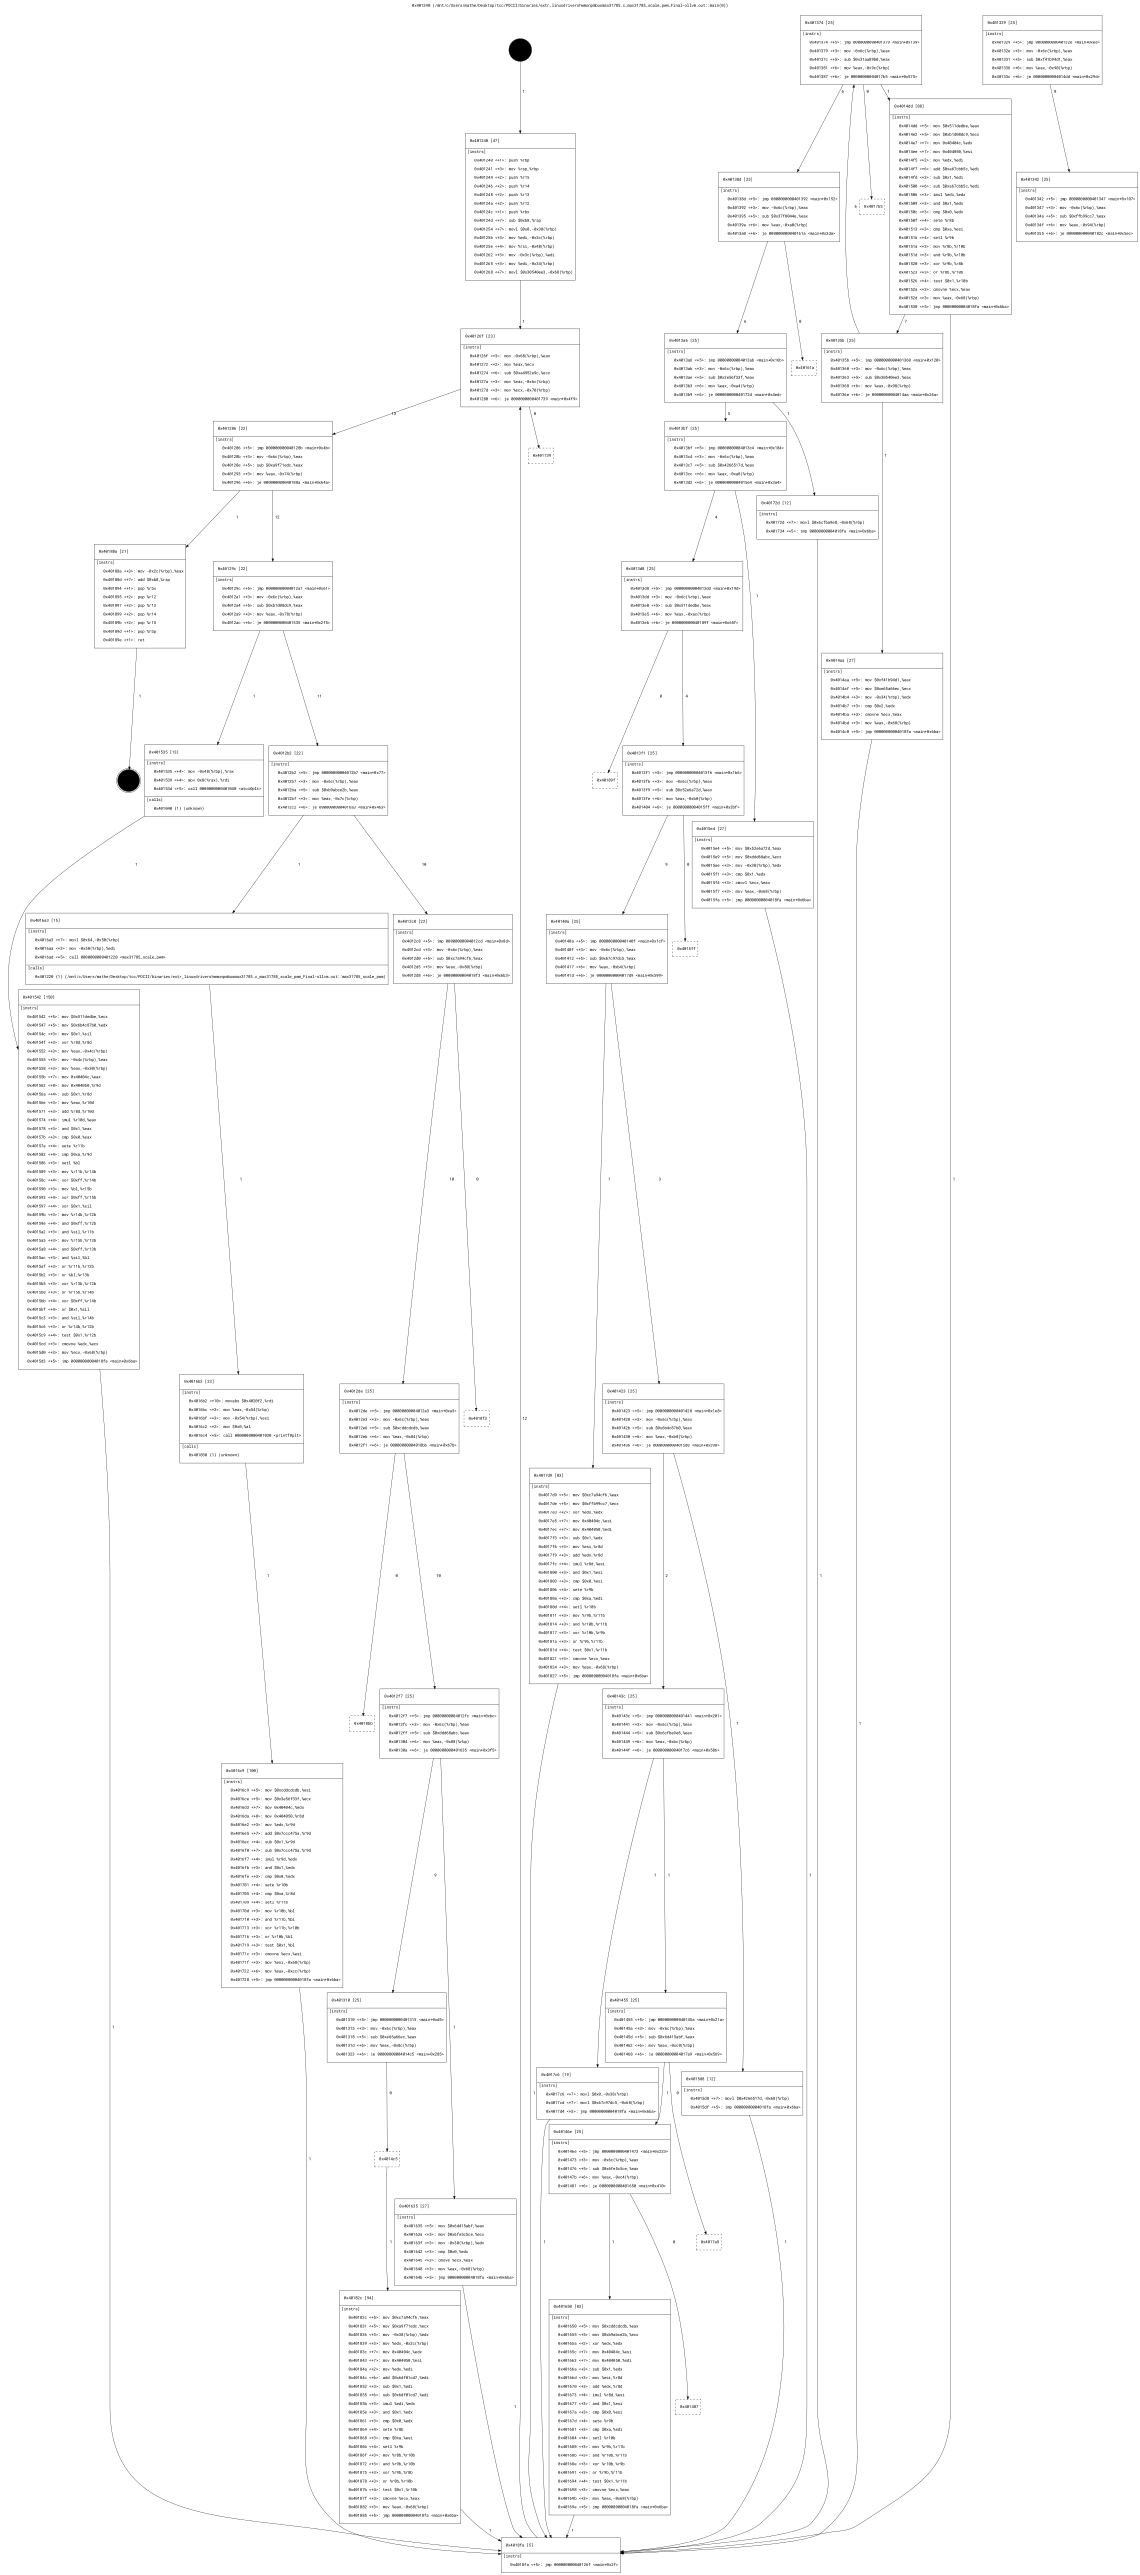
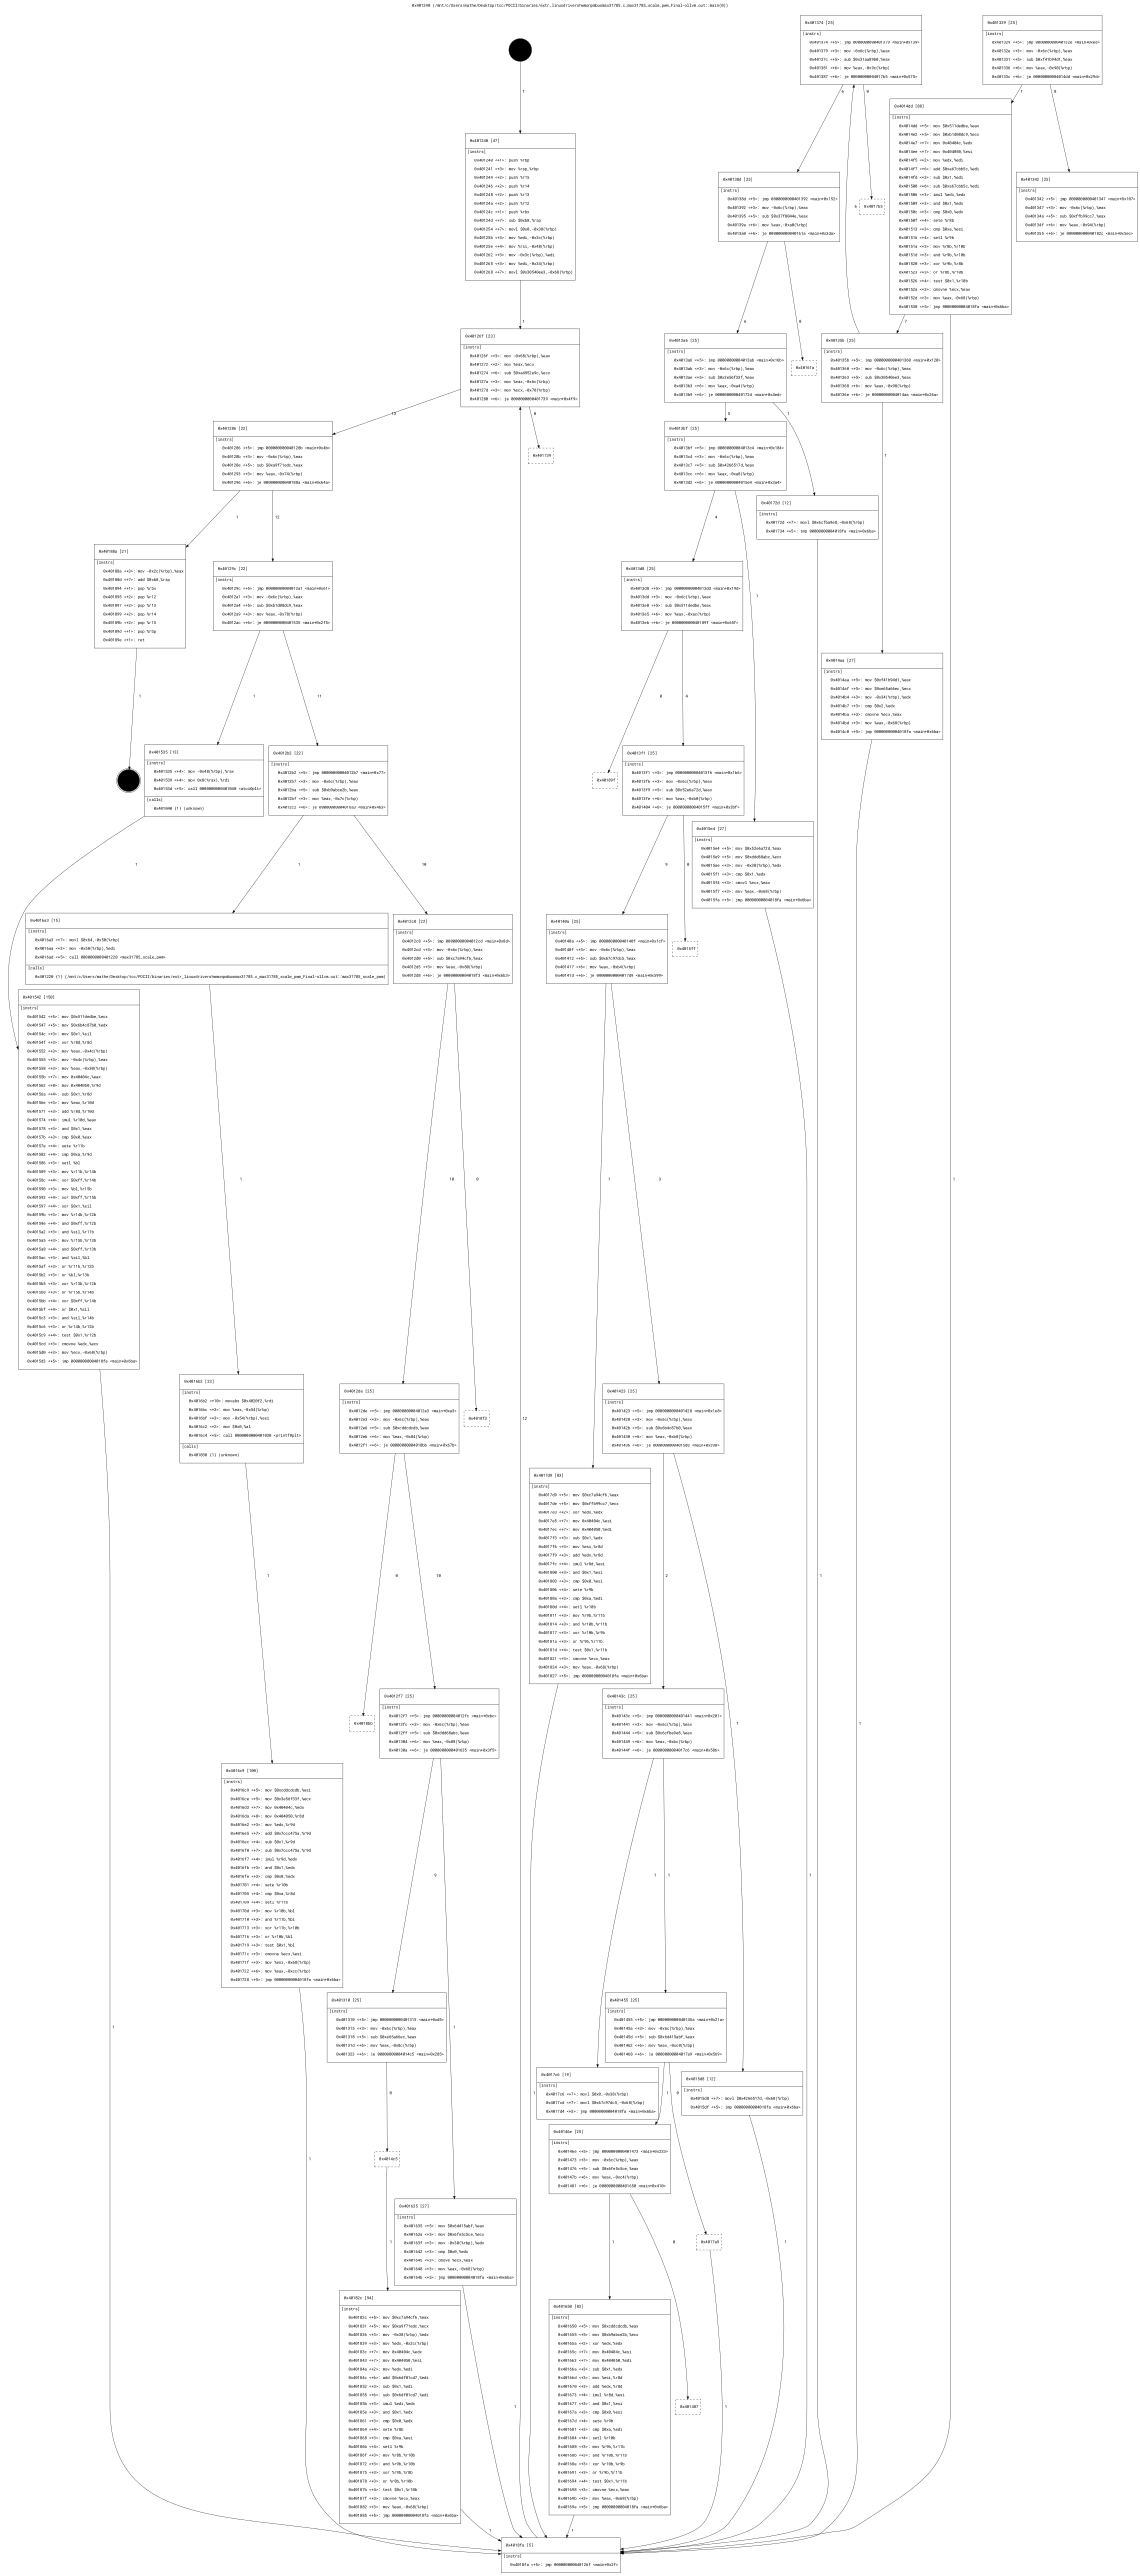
(885, 91) -> (1018, 93)
(541, 2327) -> (722, 2430)
